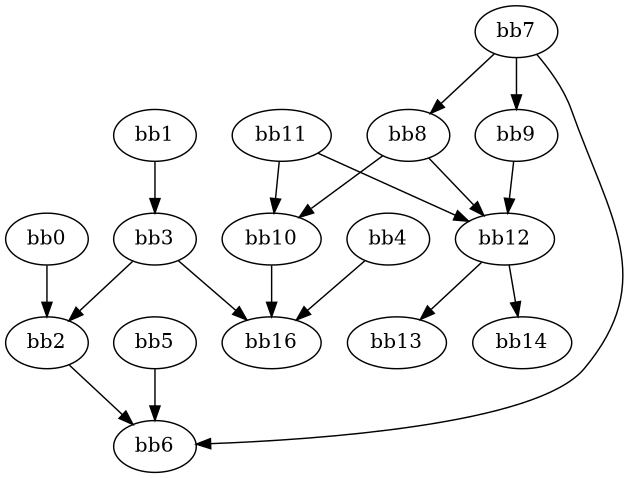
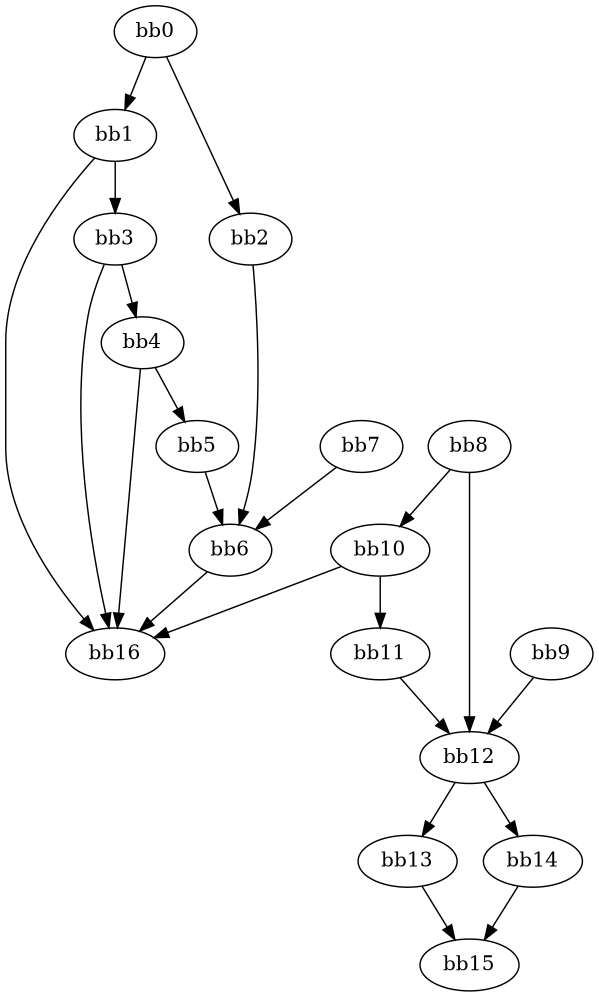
(516, 76) -> none
none -> (138, 77)
(468, 79) -> none
(277, 180) -> (380, 595)
(106, 286) -> (127, 284)
none -> (6, 387)
none -> (166, 388)
none -> (179, 597)
none -> (470, 965)
